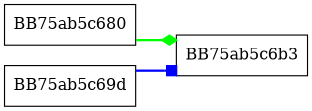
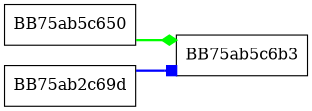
(70, 25) -> (70, 25)
(70, 86) -> (70, 86)
